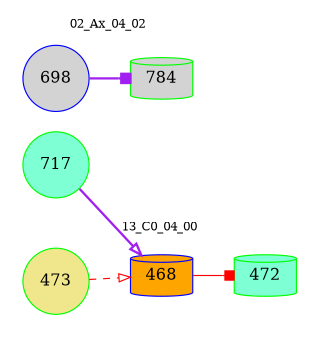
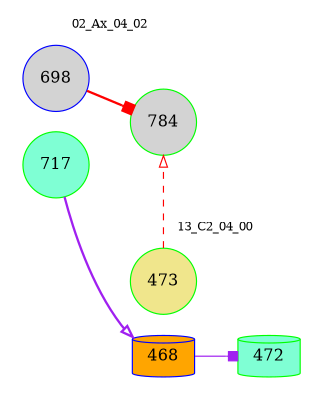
(104, 78) -> (104, 98)
(162, 78) -> (163, 122)
(160, 228) -> (215, 228)
(208, 276) -> (210, 356)
(104, 279) -> (163, 200)
